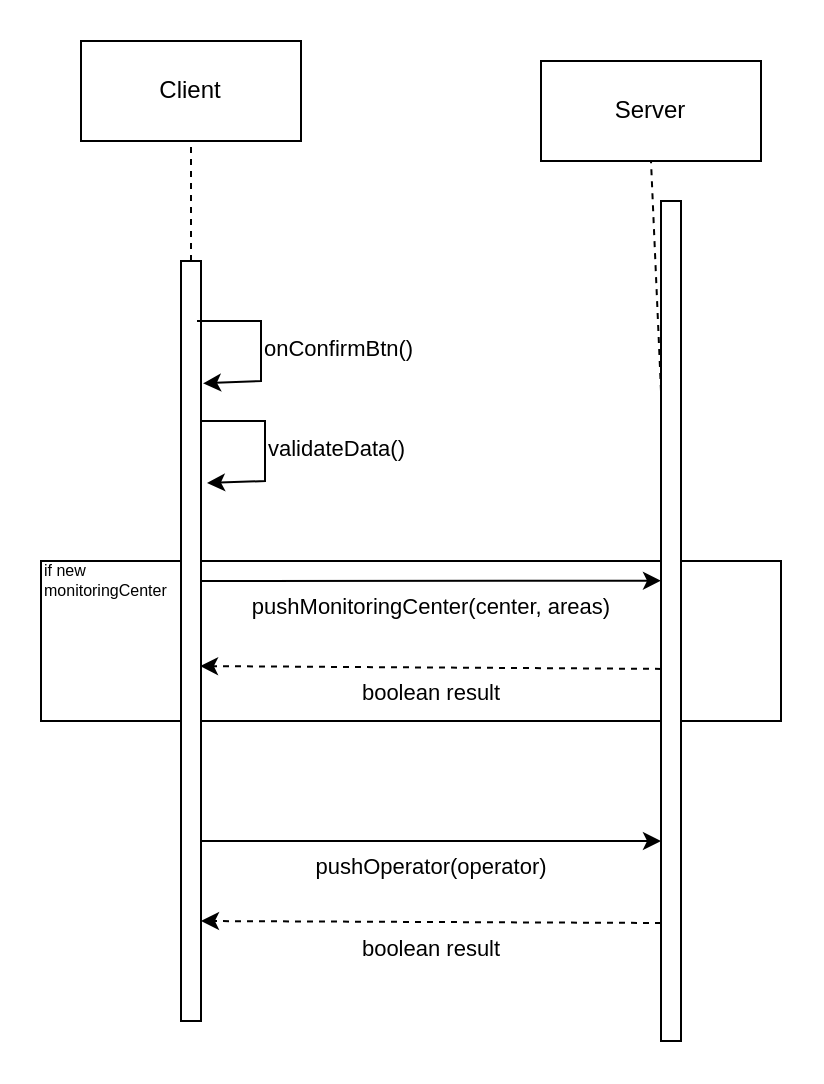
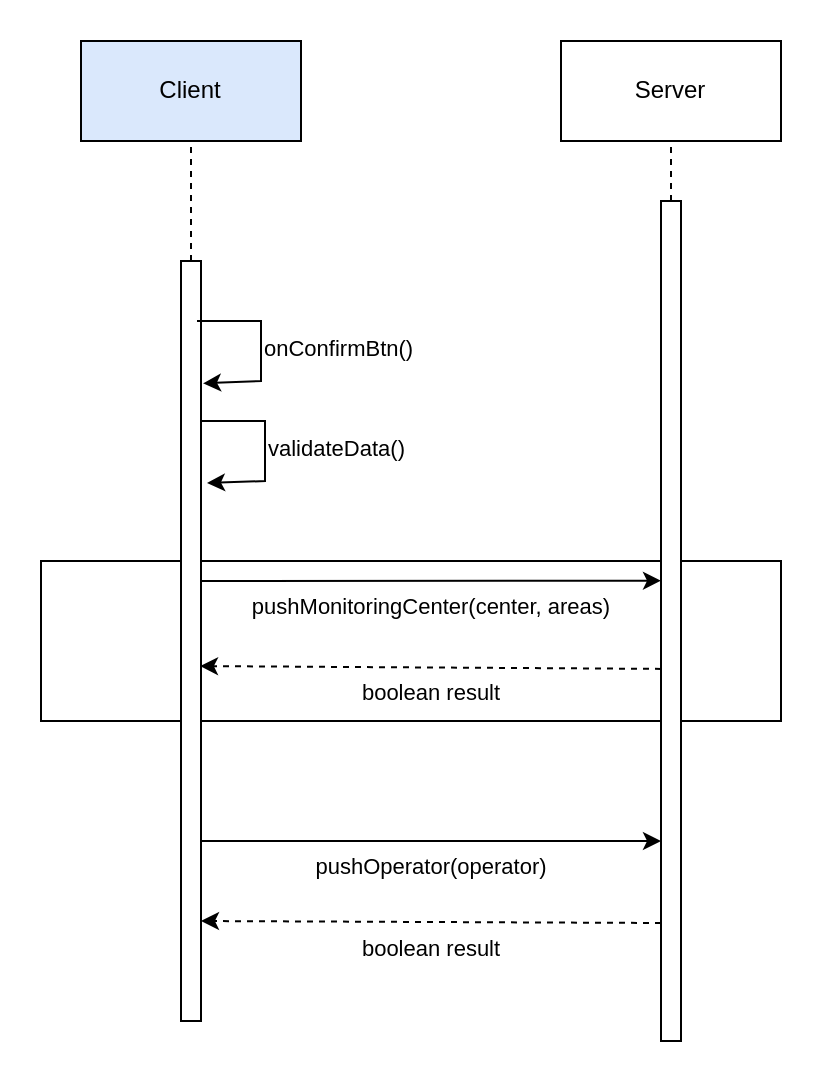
(191, 91) -> (191, 91)
(651, 111) -> (671, 91)
(81, 581) -> none
